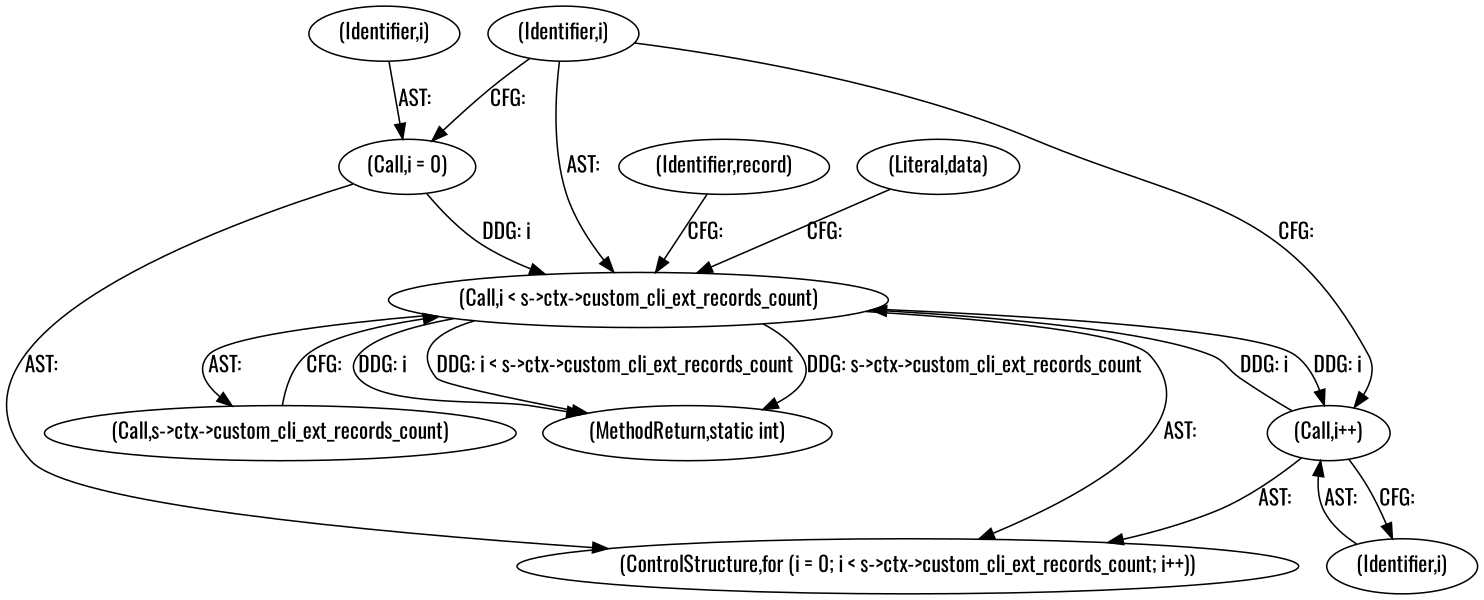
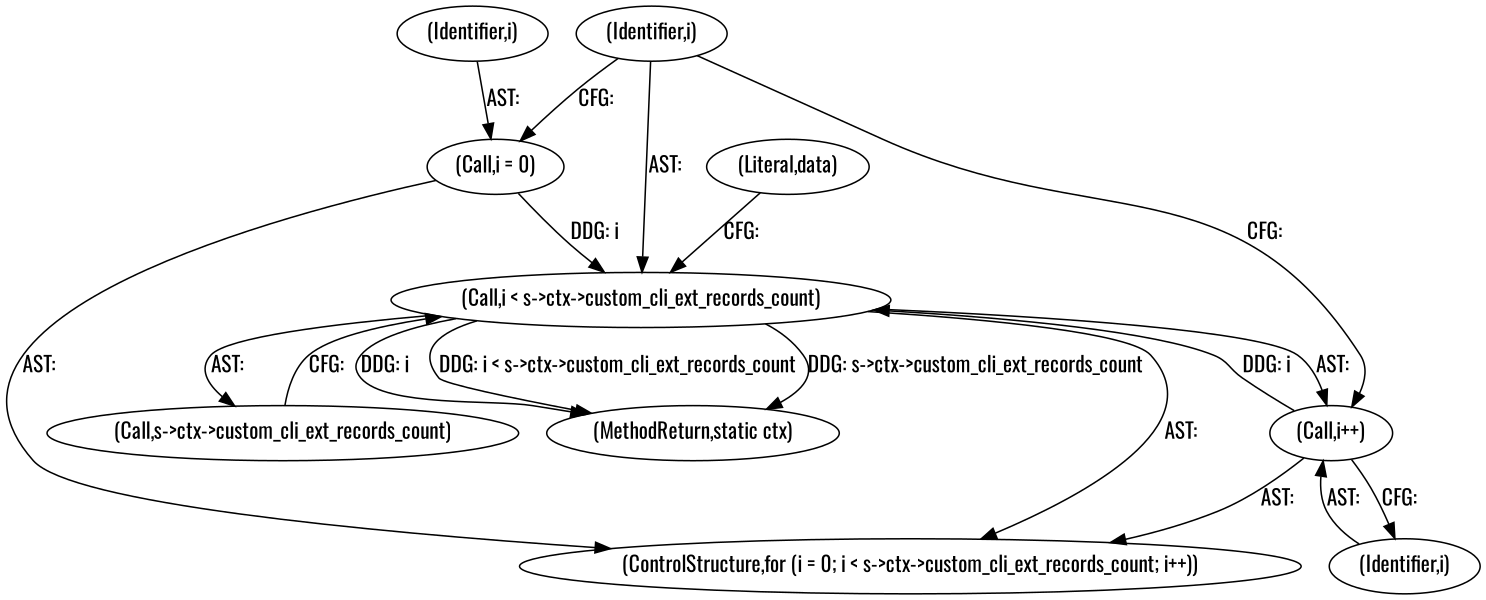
(724, 167) -> none
(1338, 367) -> (1335, 367)
(687, 433) -> (693, 433)
